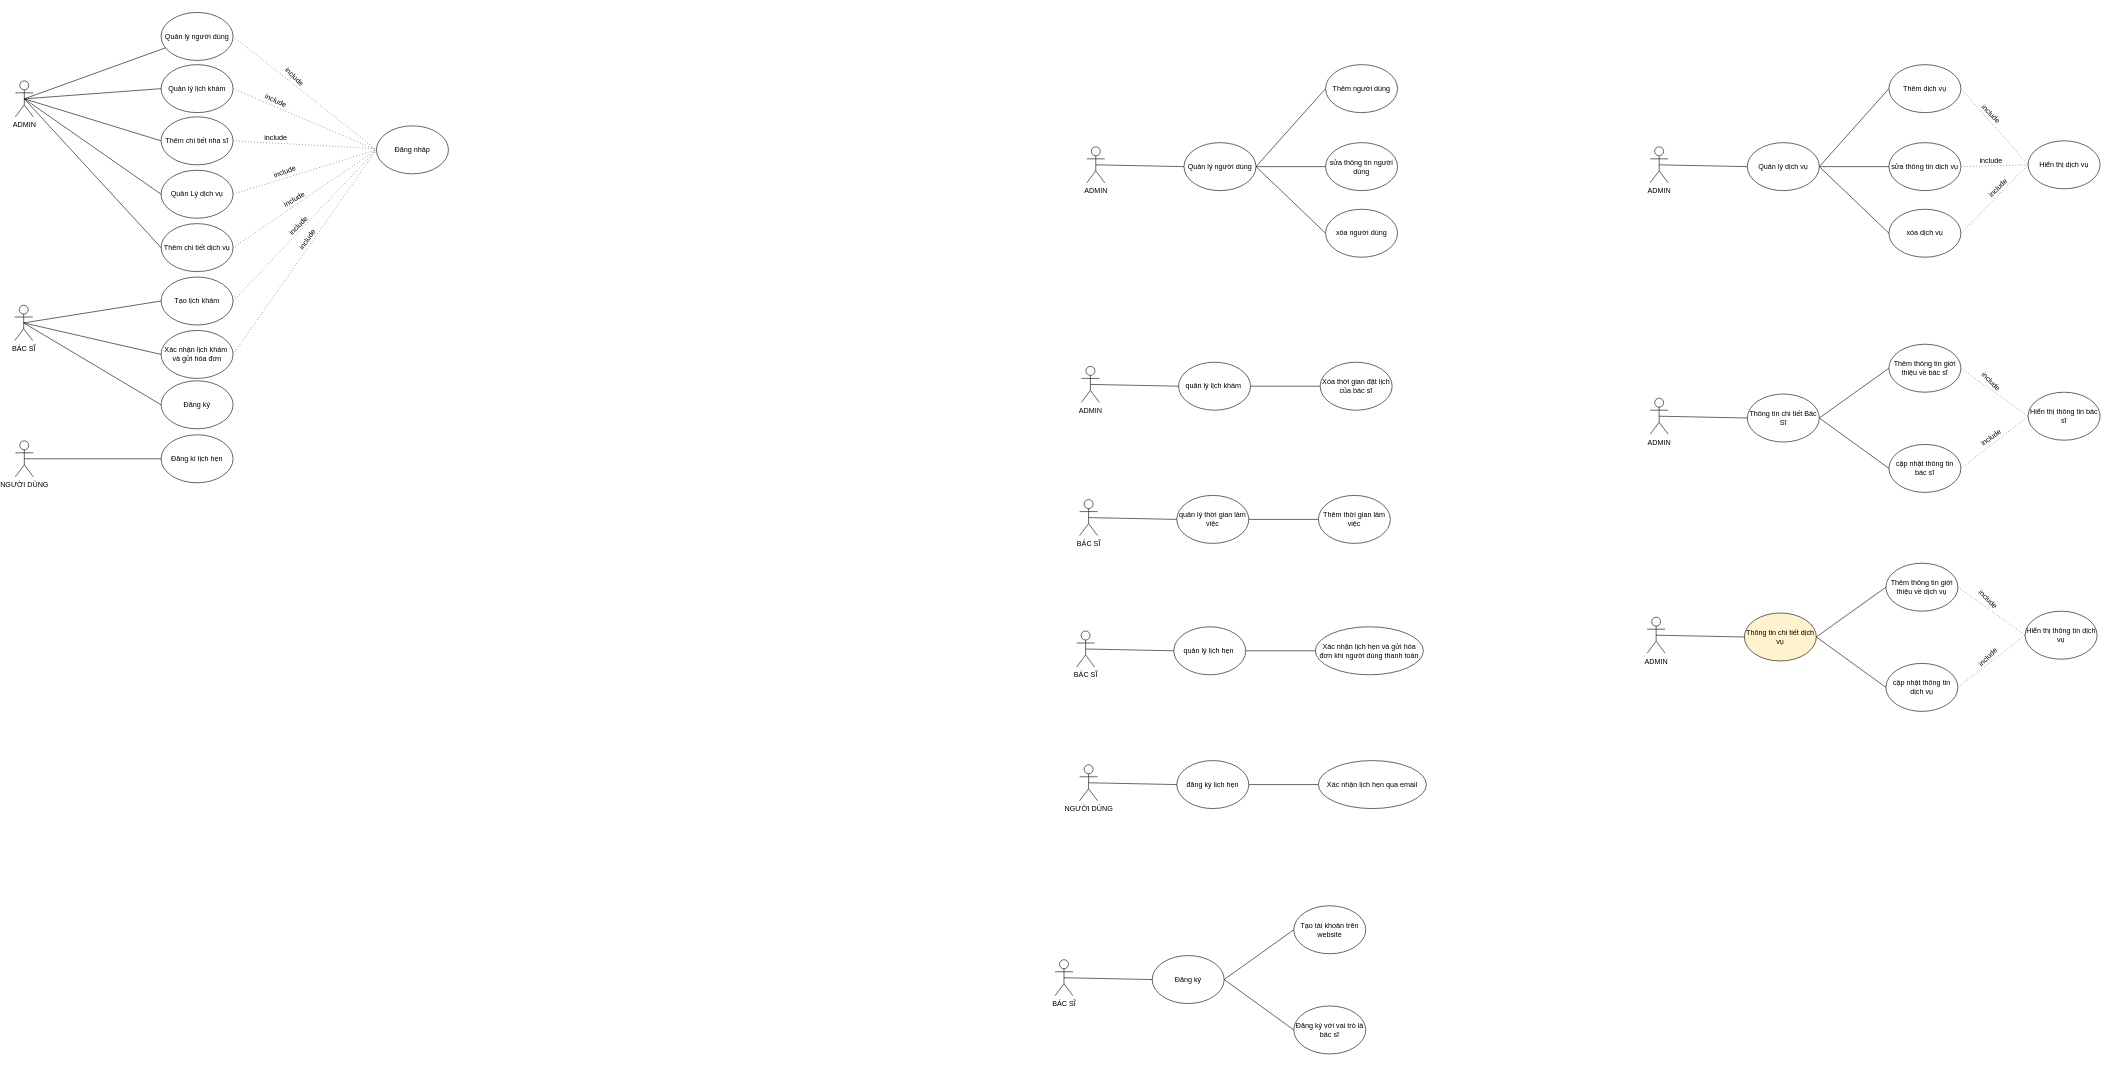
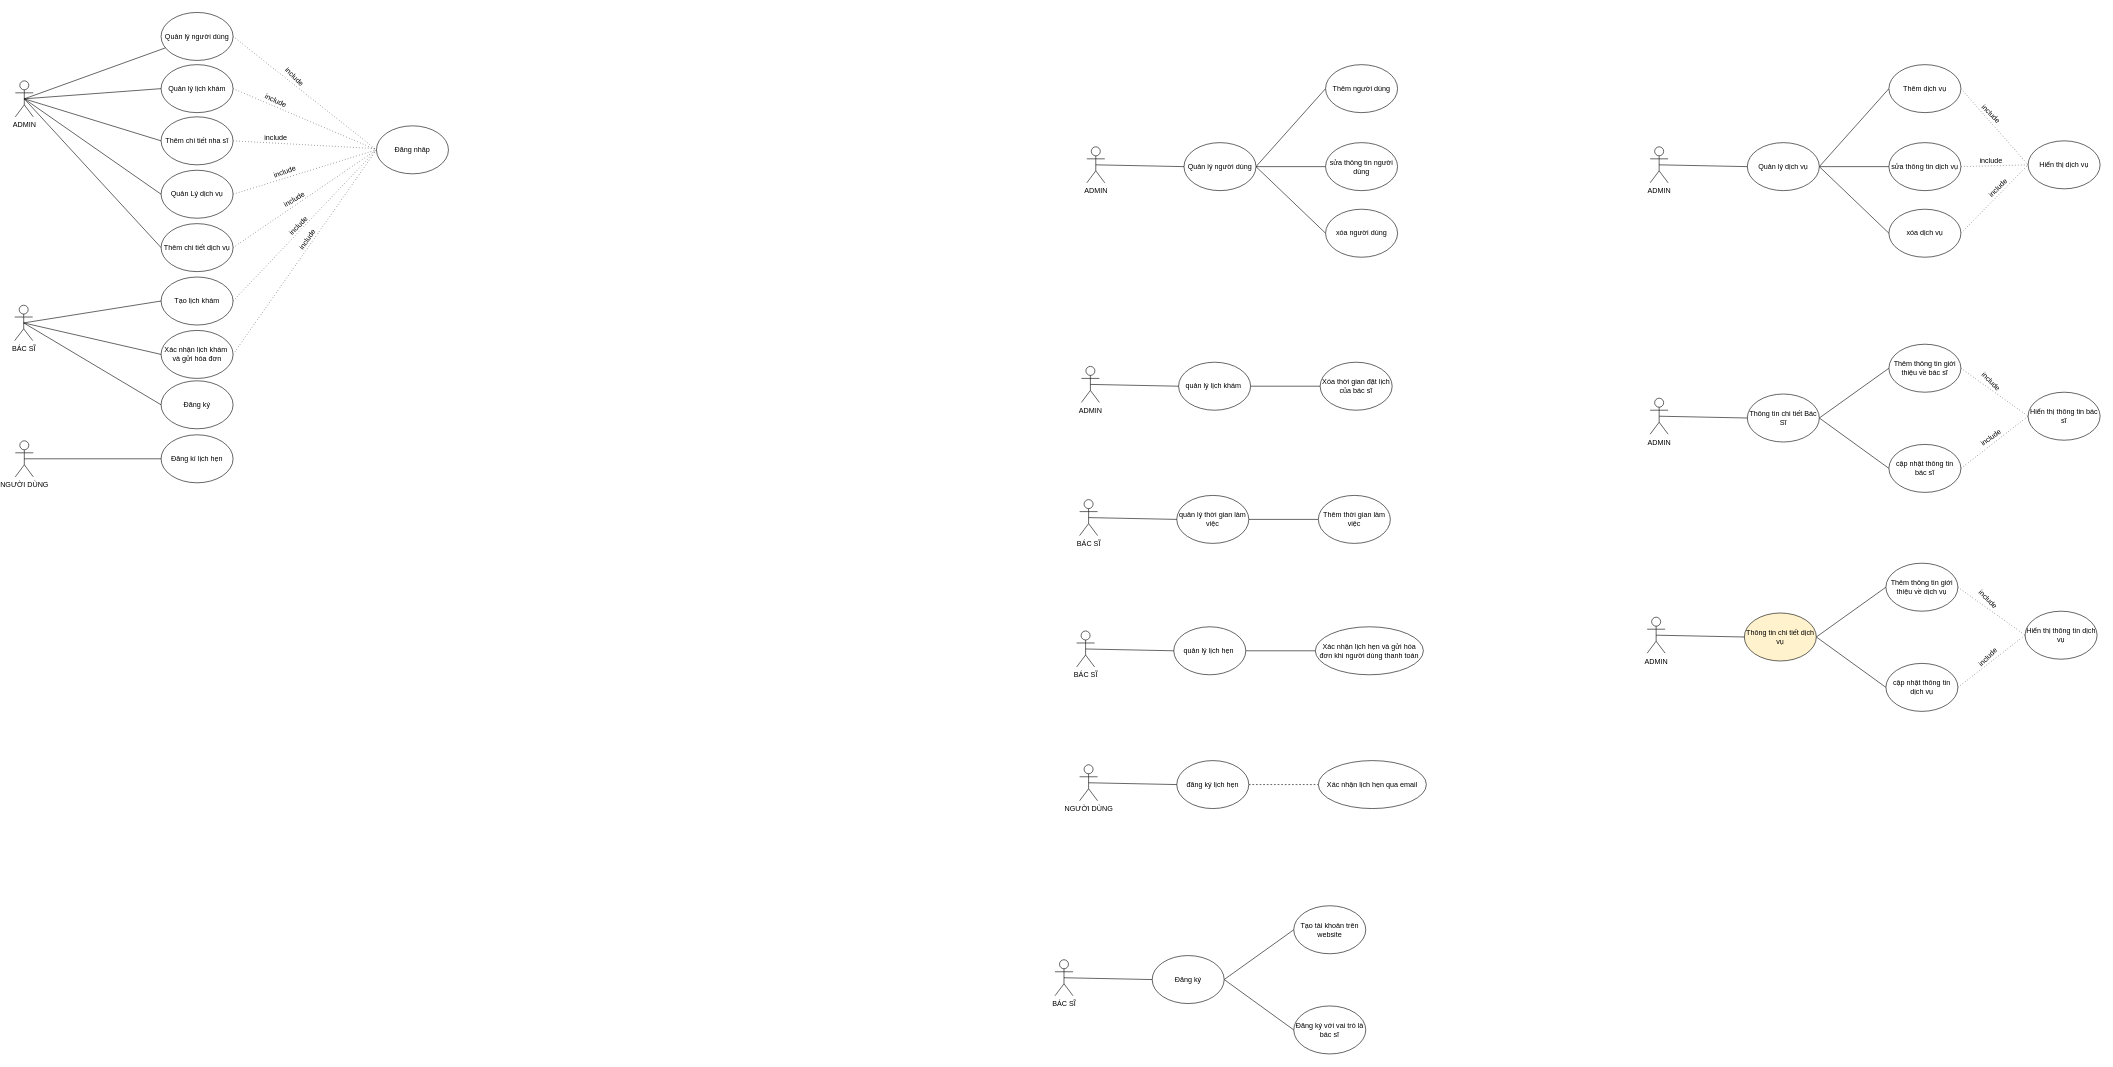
(1283, 785) -> (1283, 785)
